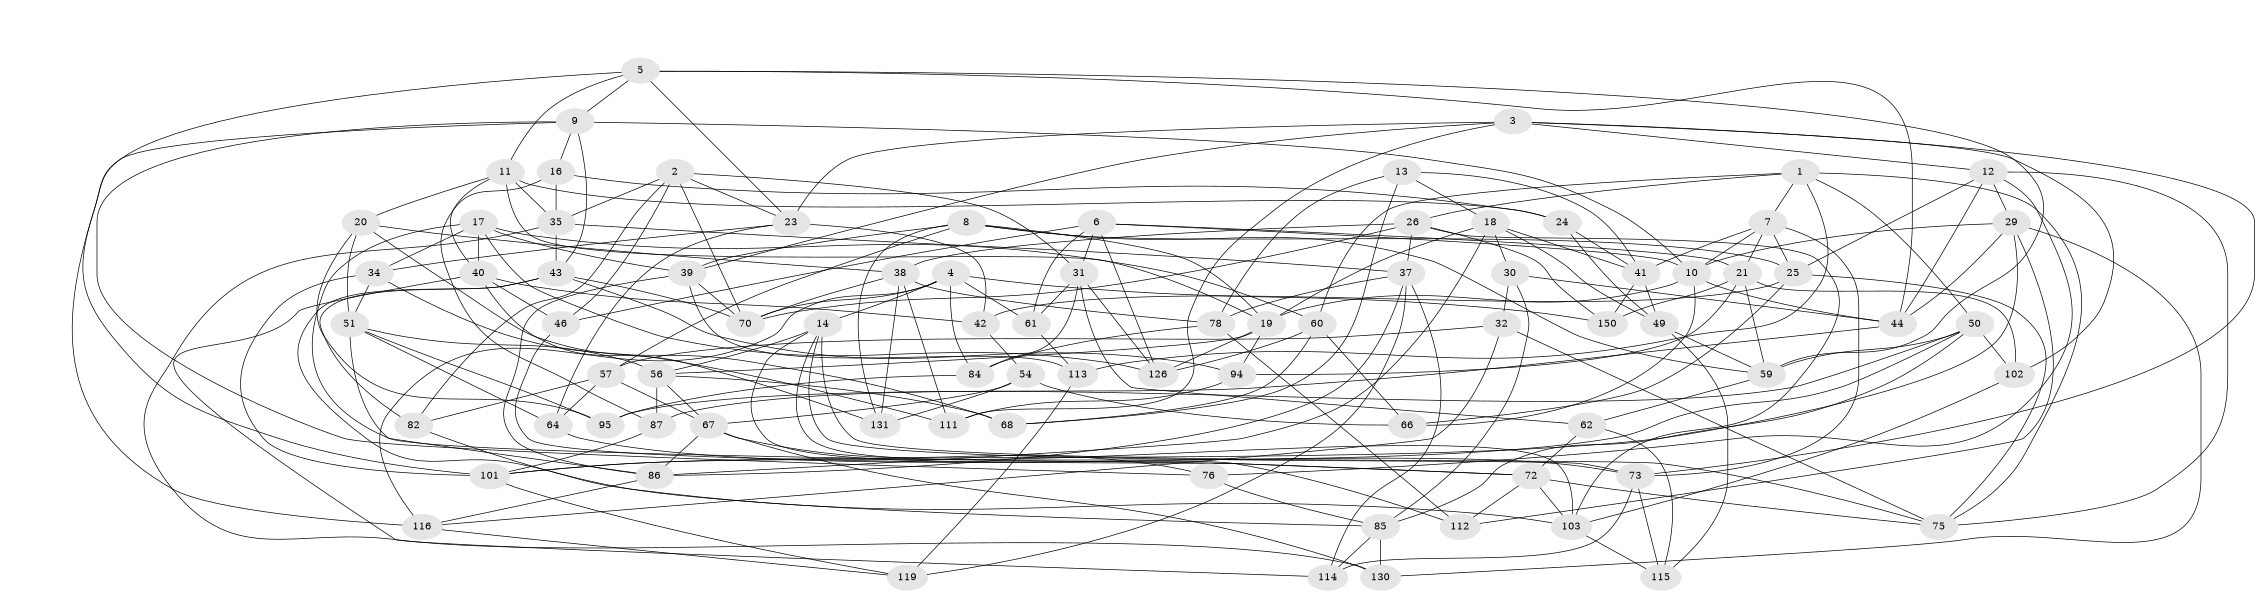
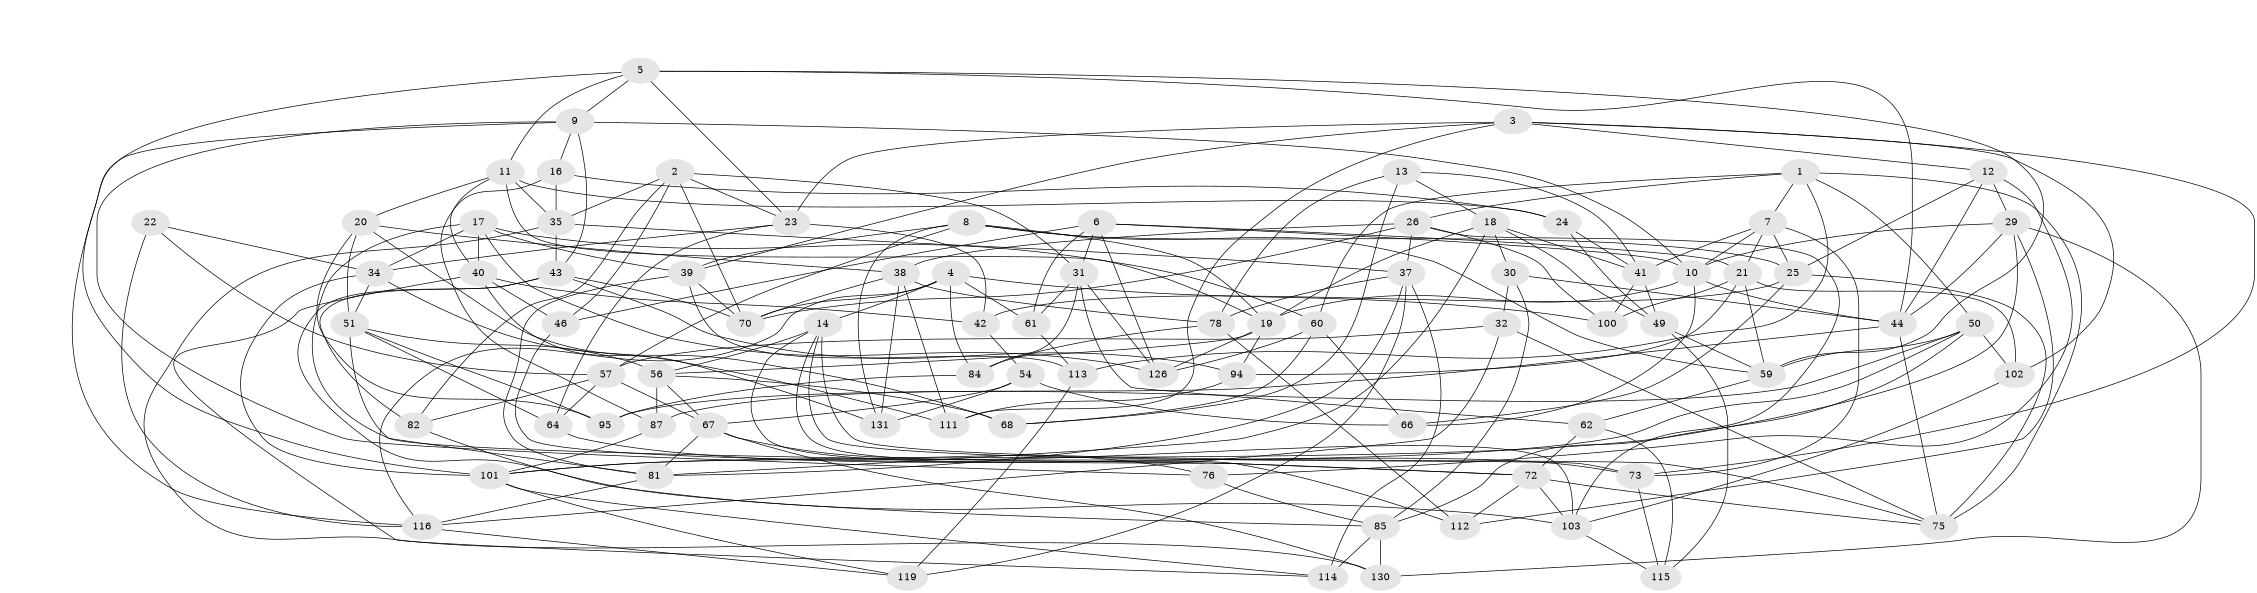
none -> (150, 223)
(1607, 324) -> (1607, 324)
(2228, 364) -> (1918, 426)
(655, 476) -> (655, 476)
(1502, 557) -> (906, 536)
